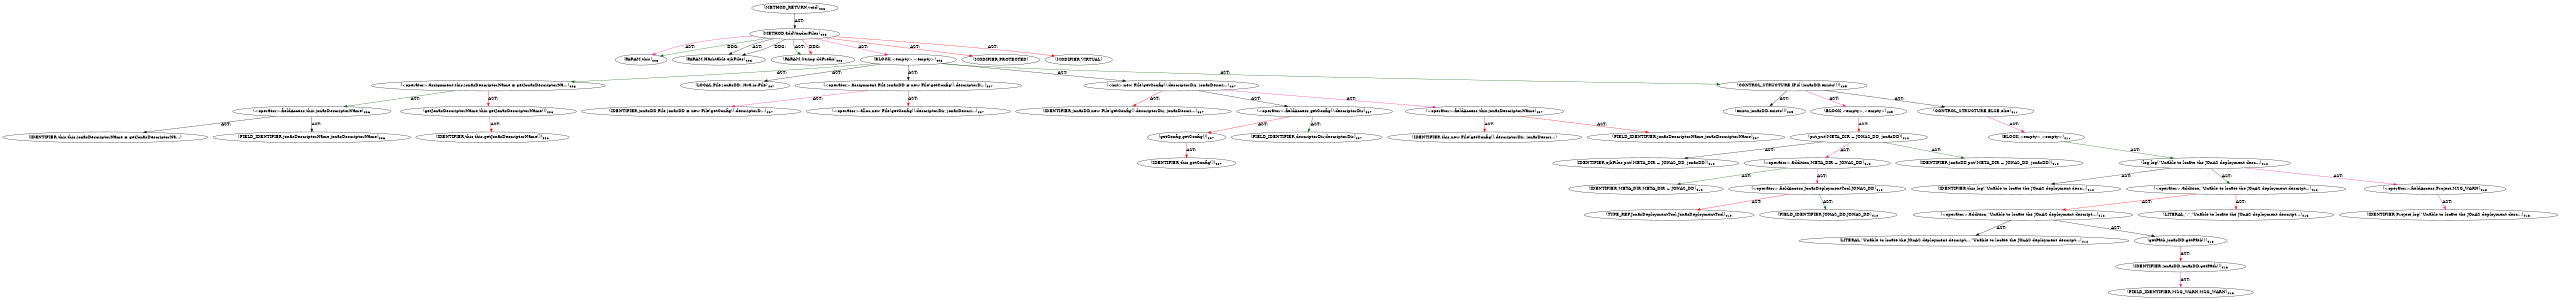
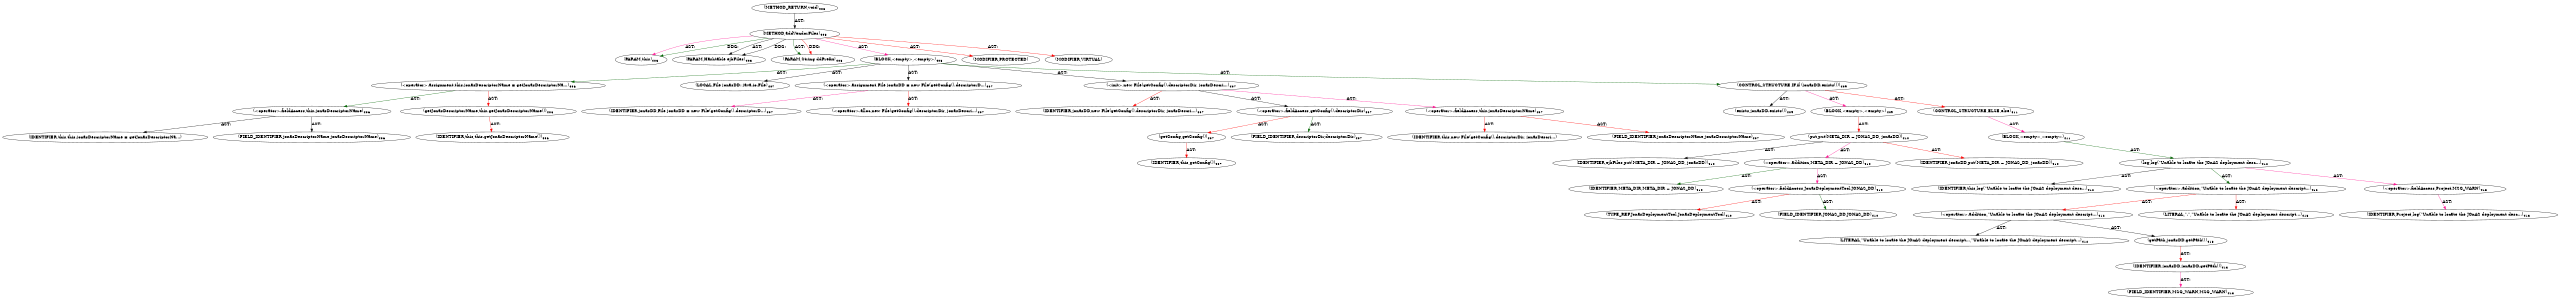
(1883, 98) -> (1883, 98)
(1922, 150) -> (1922, 150)
